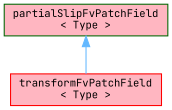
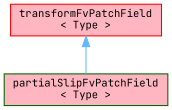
(86, 60) -> (86, 60)
